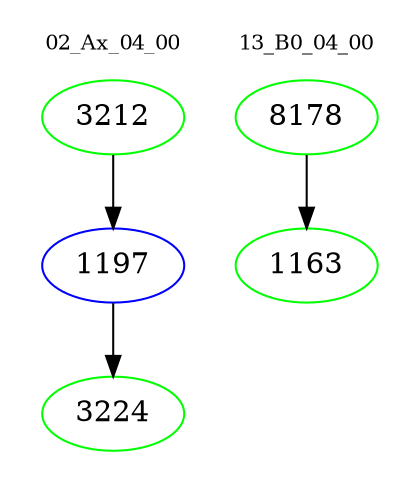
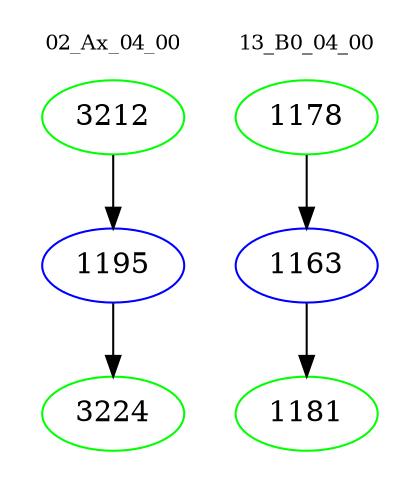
(307, 117) -> (307, 117)
(113, 266) -> (113, 266)
(307, 266) -> (307, 266)
none -> (307, 414)
